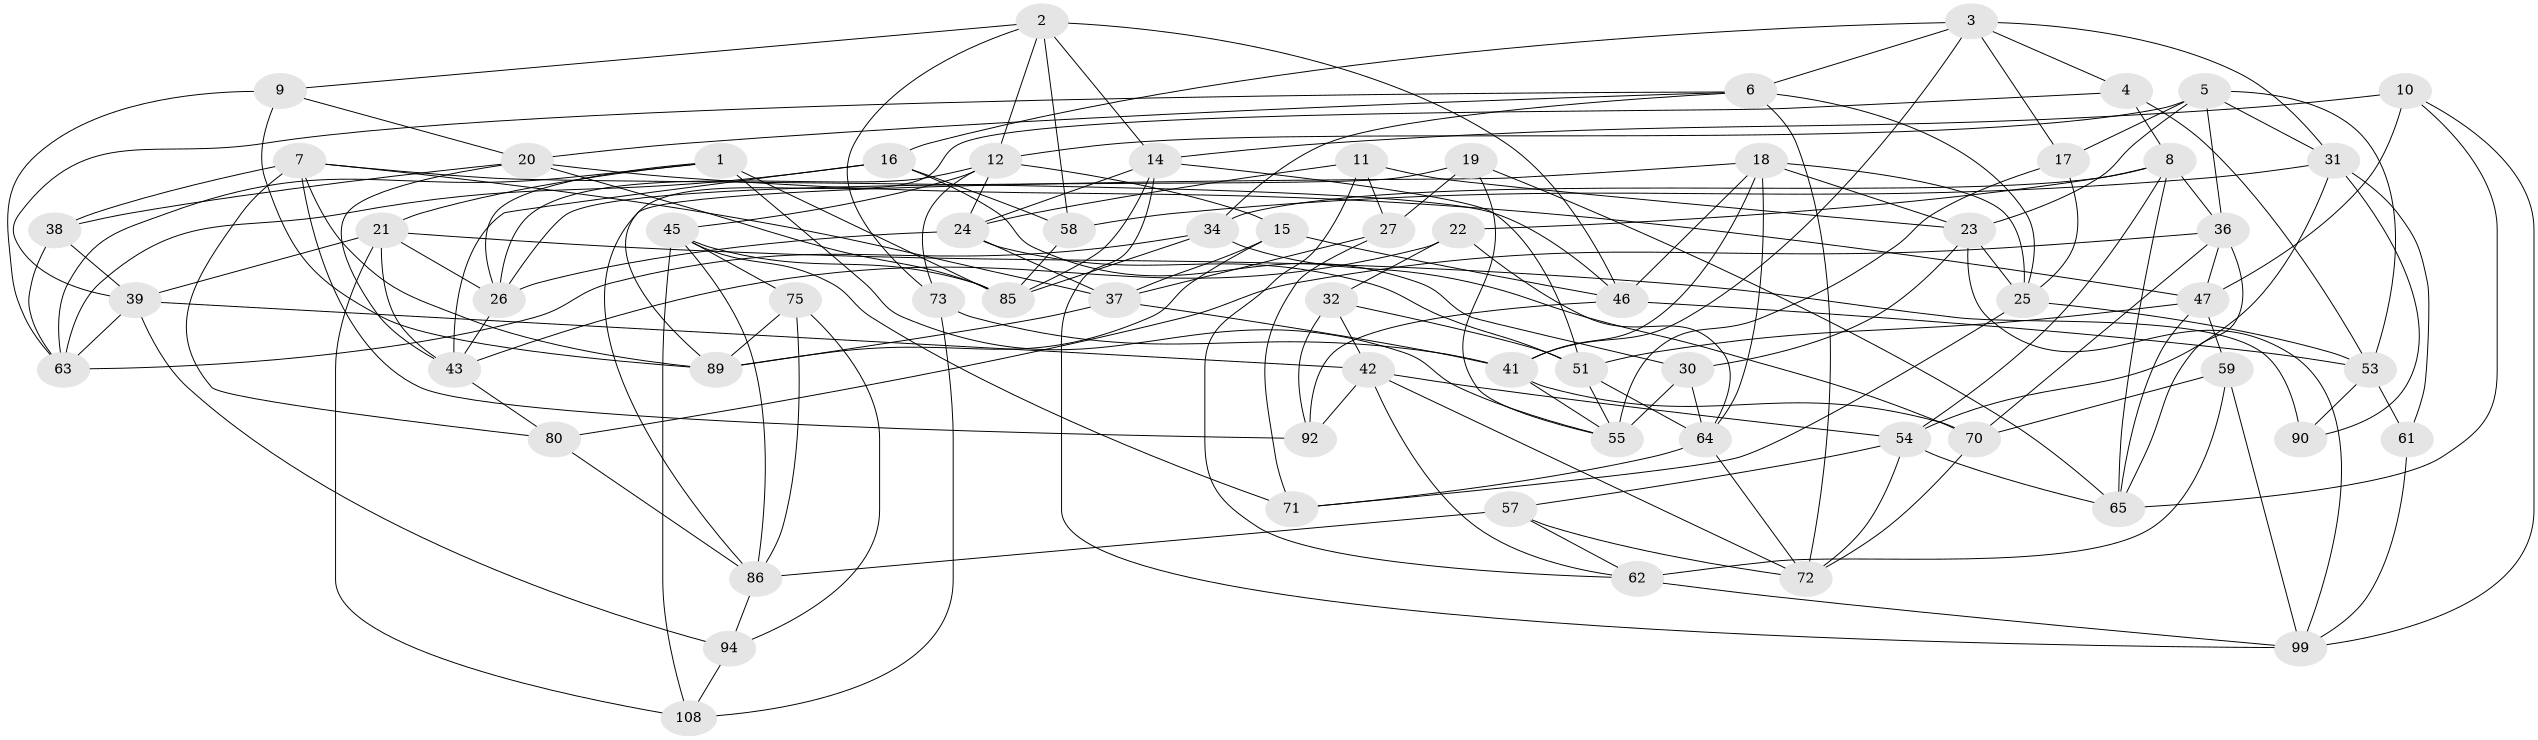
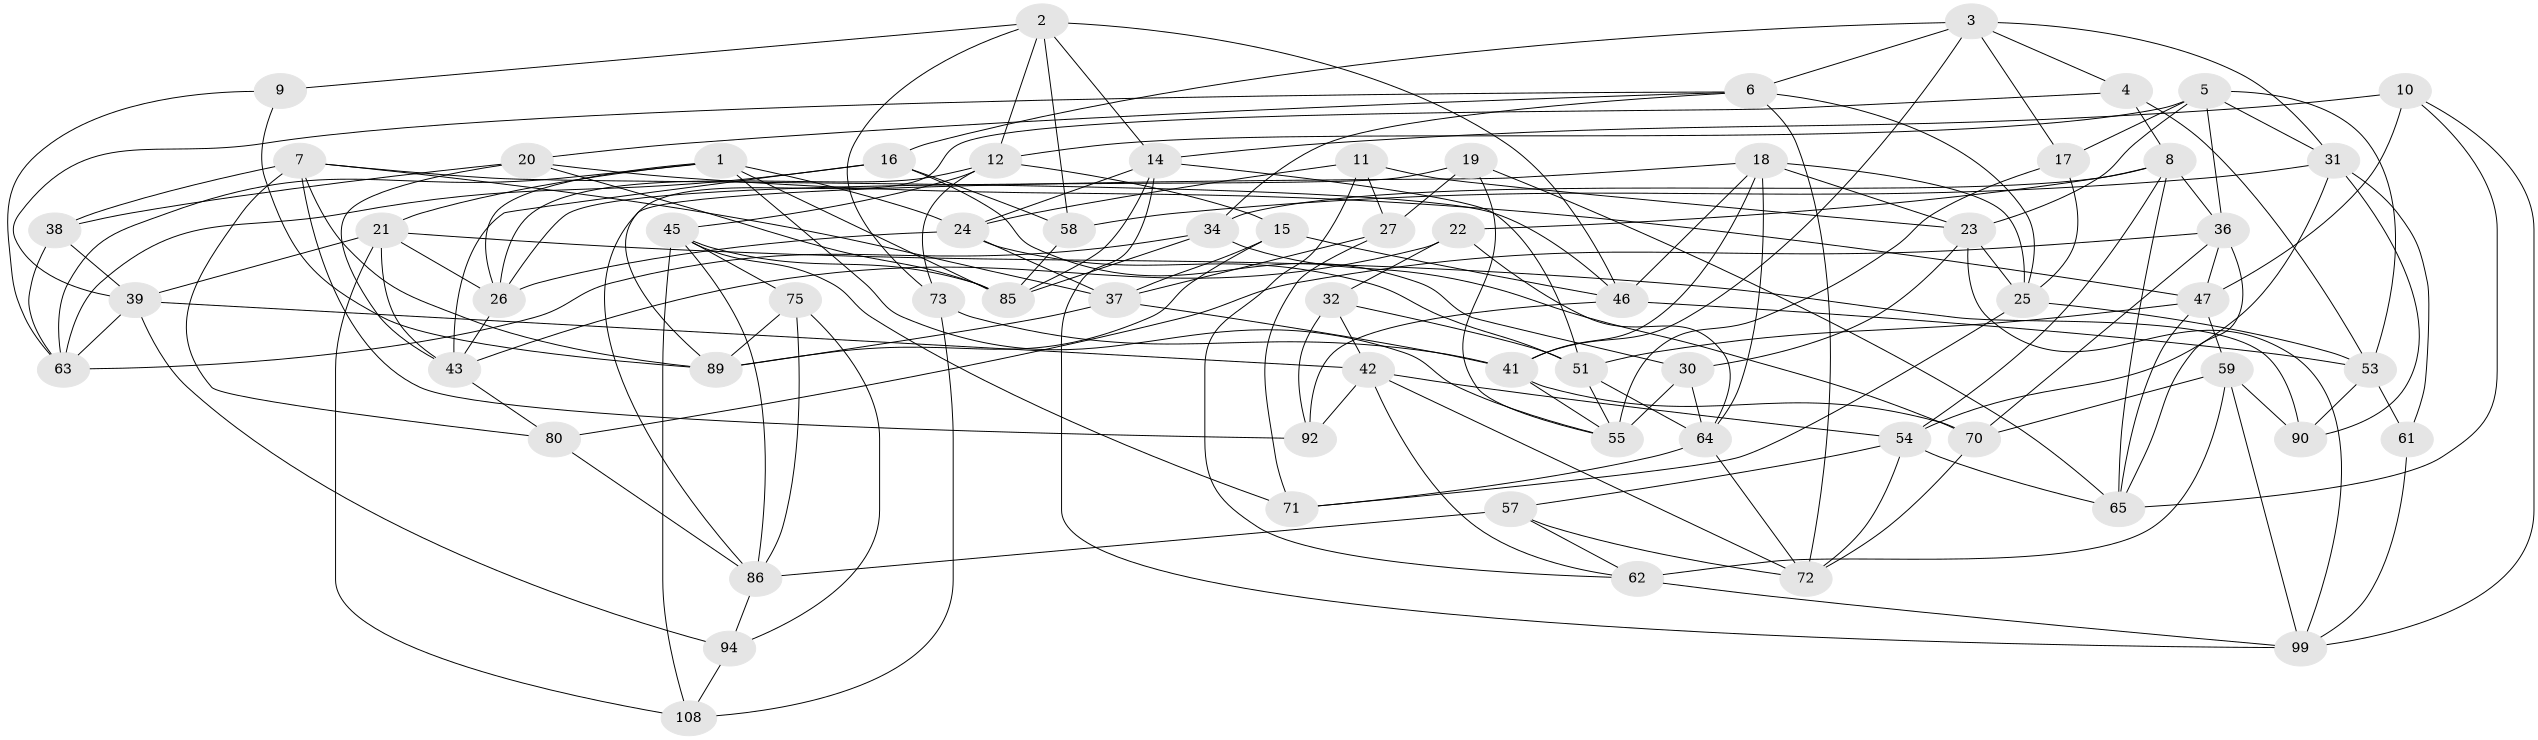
(394, 123) -> none
(979, 195) -> (889, 202)
none -> (2264, 405)
